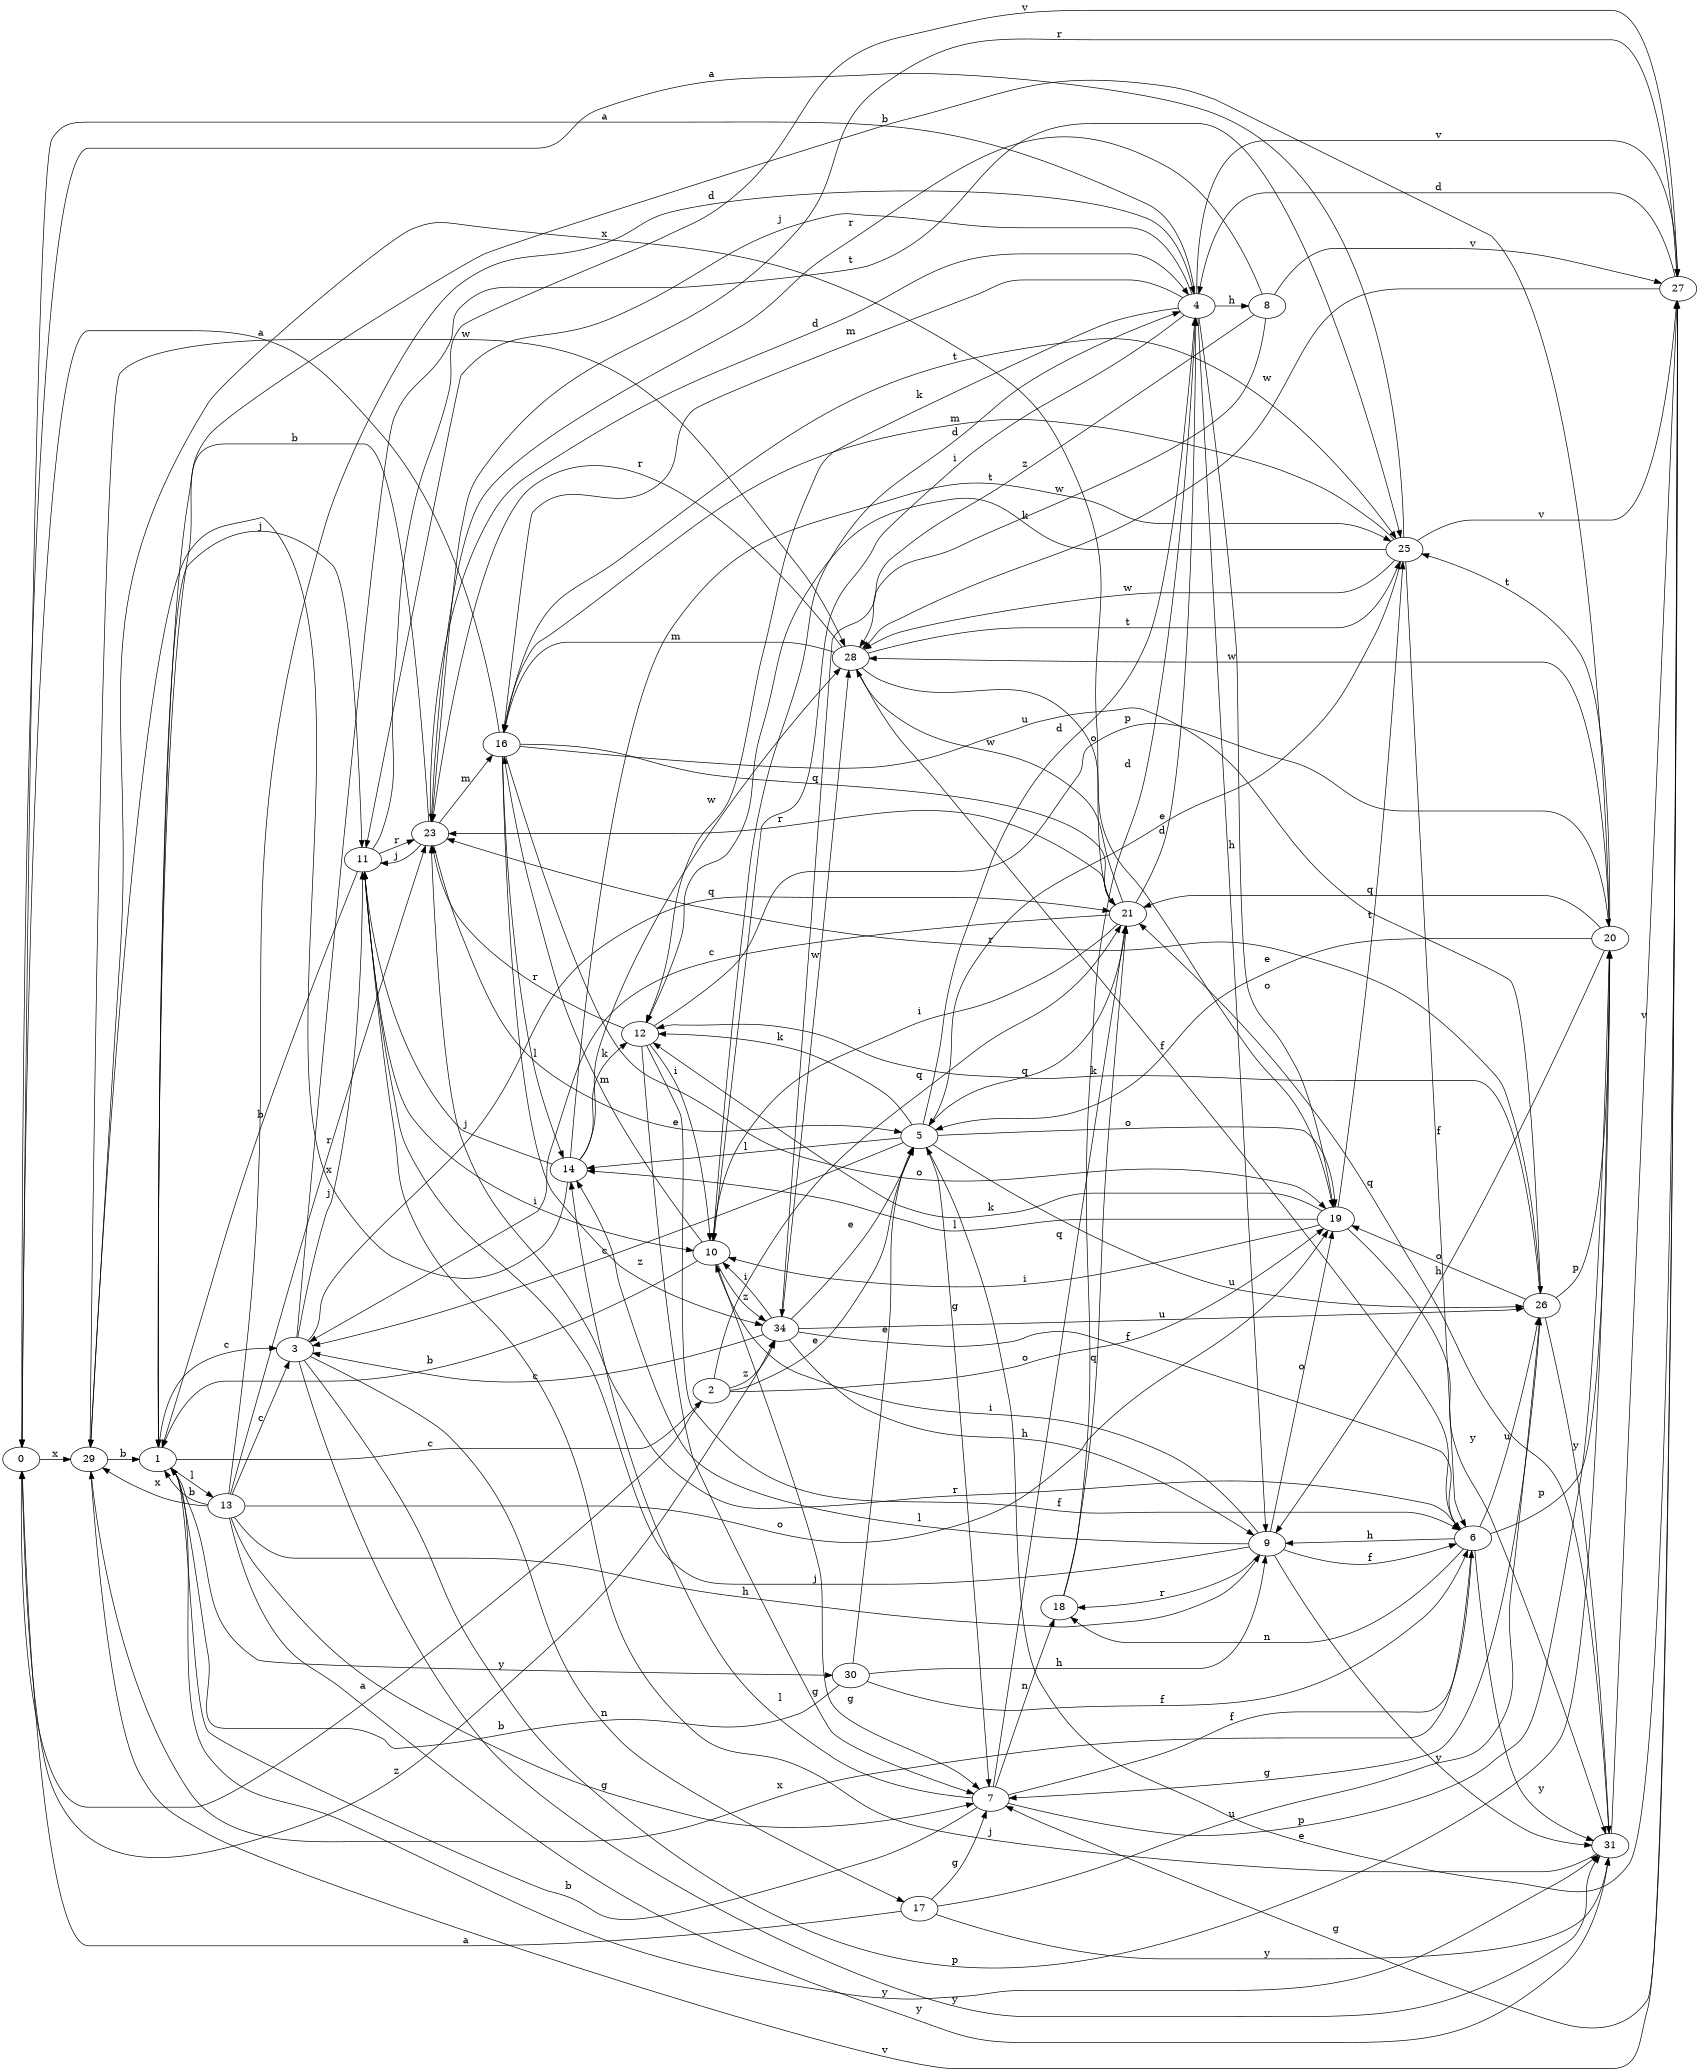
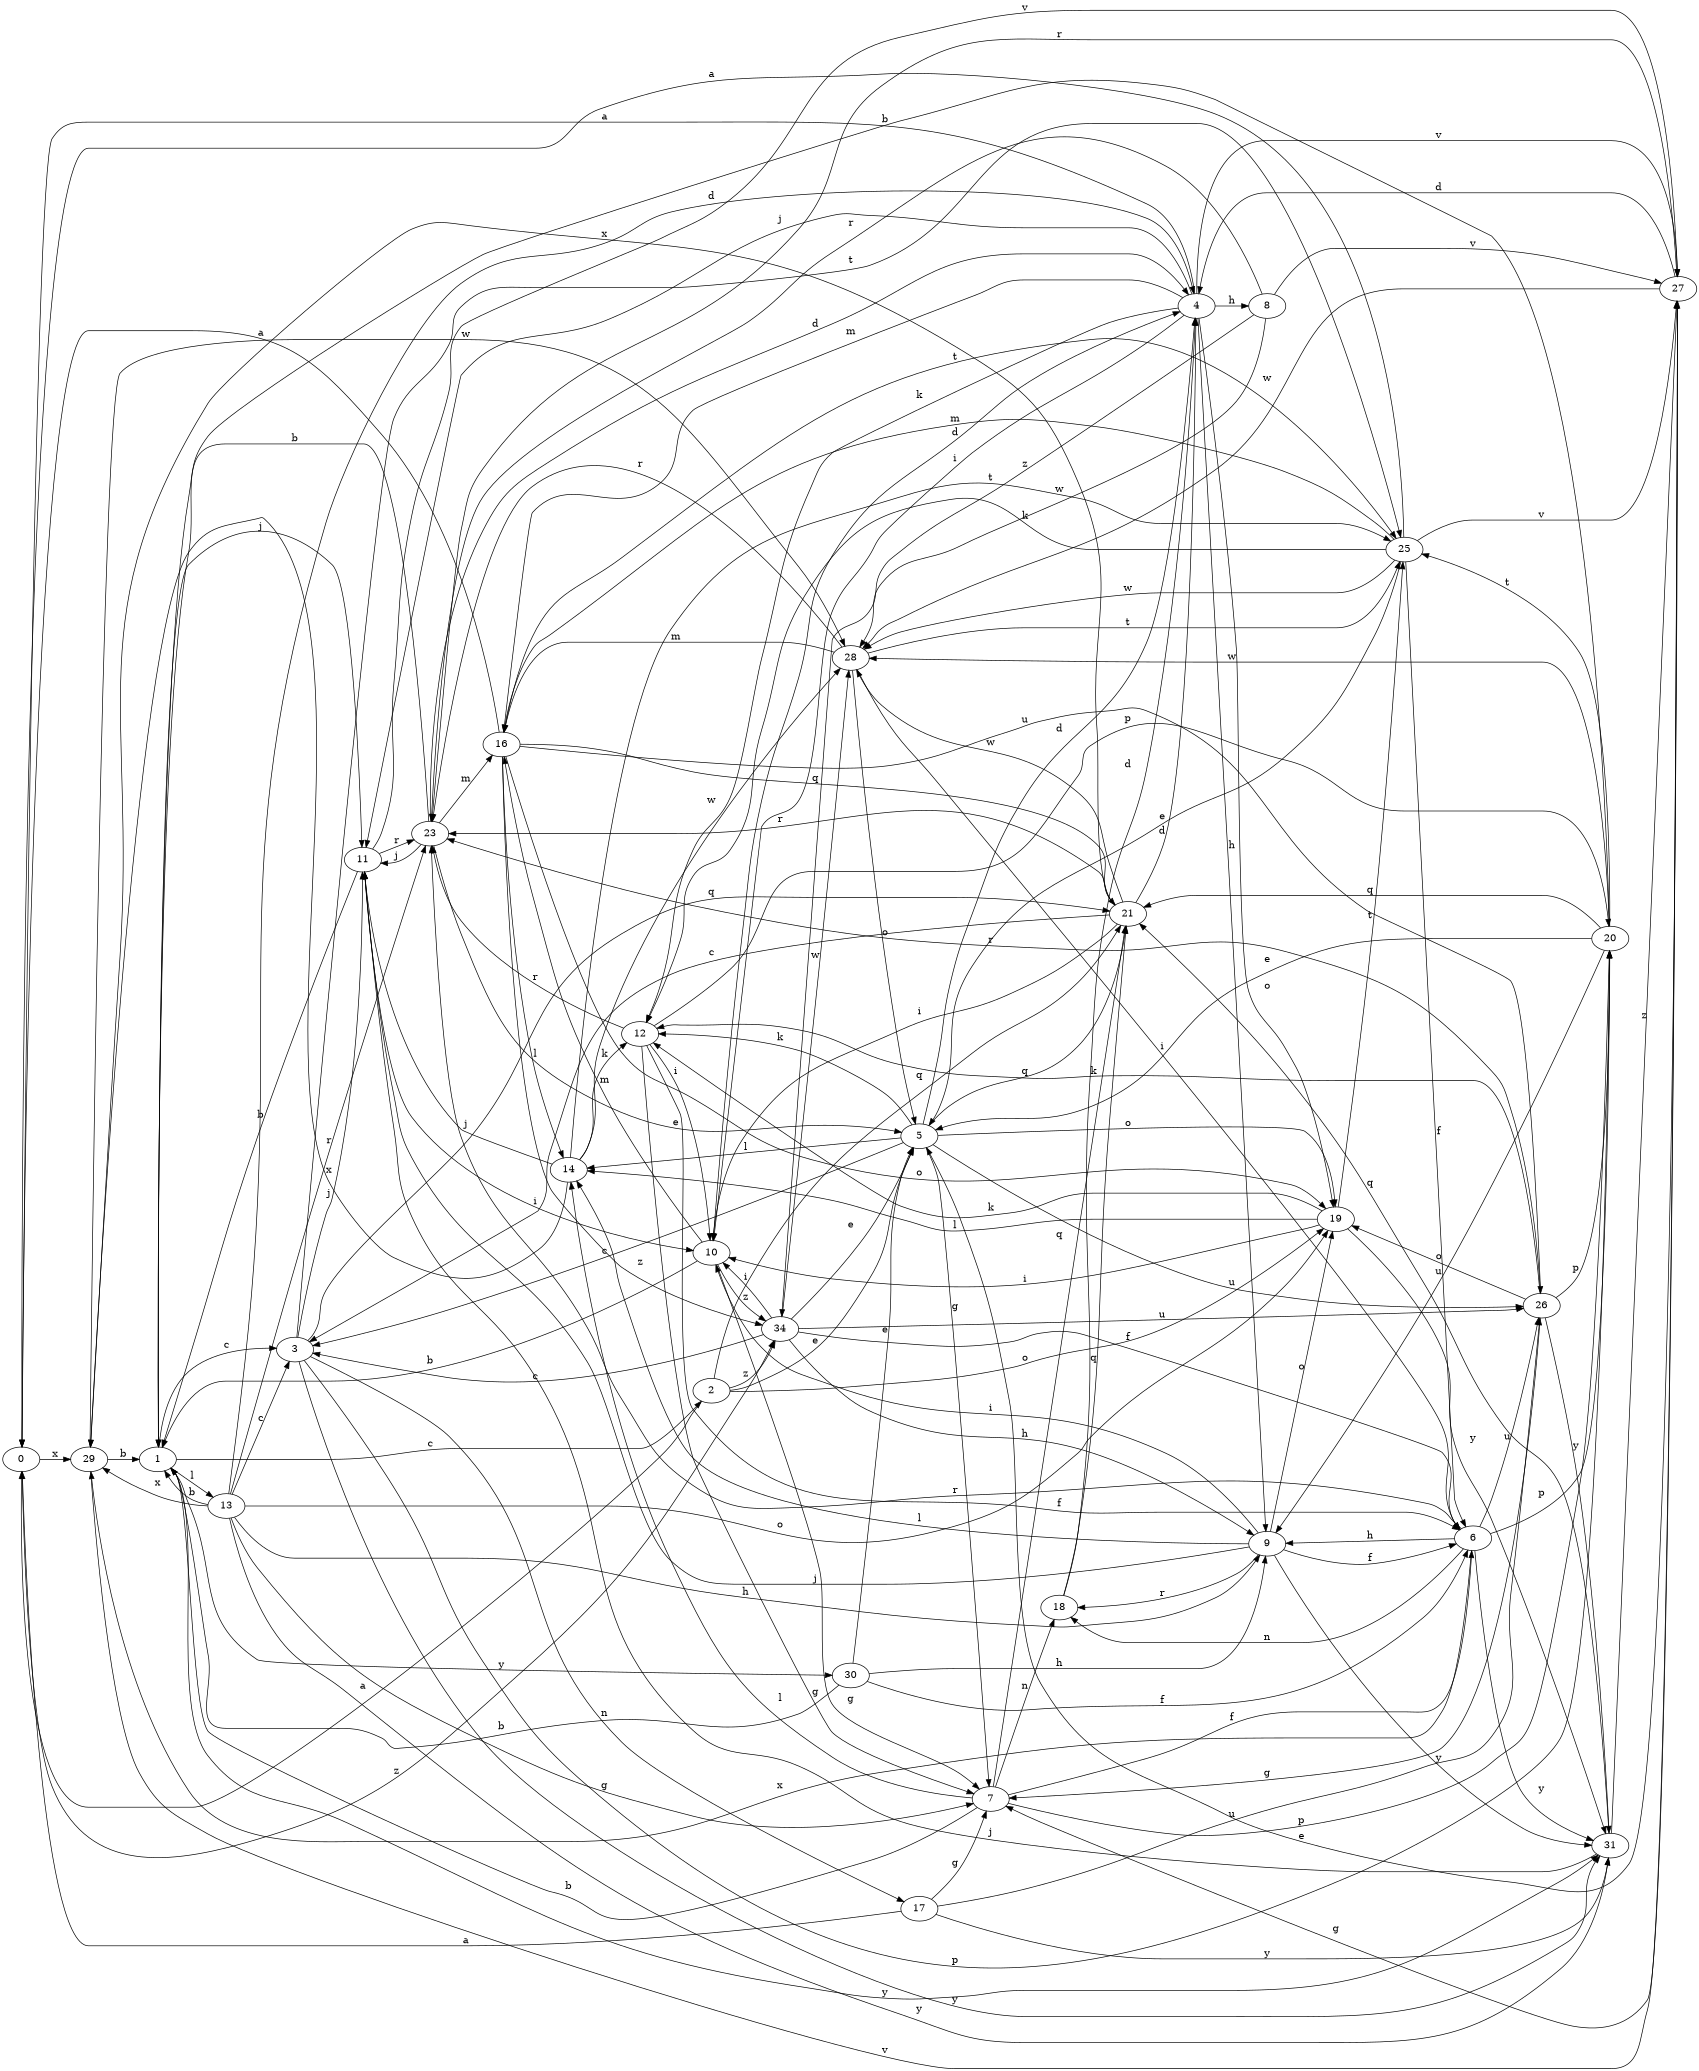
(1127, 871) -> (875, 884)
(1644, 1016) -> (1644, 1016)
(1162, 1047) -> (1162, 1047)
(1439, 1272) -> (1439, 1272)
